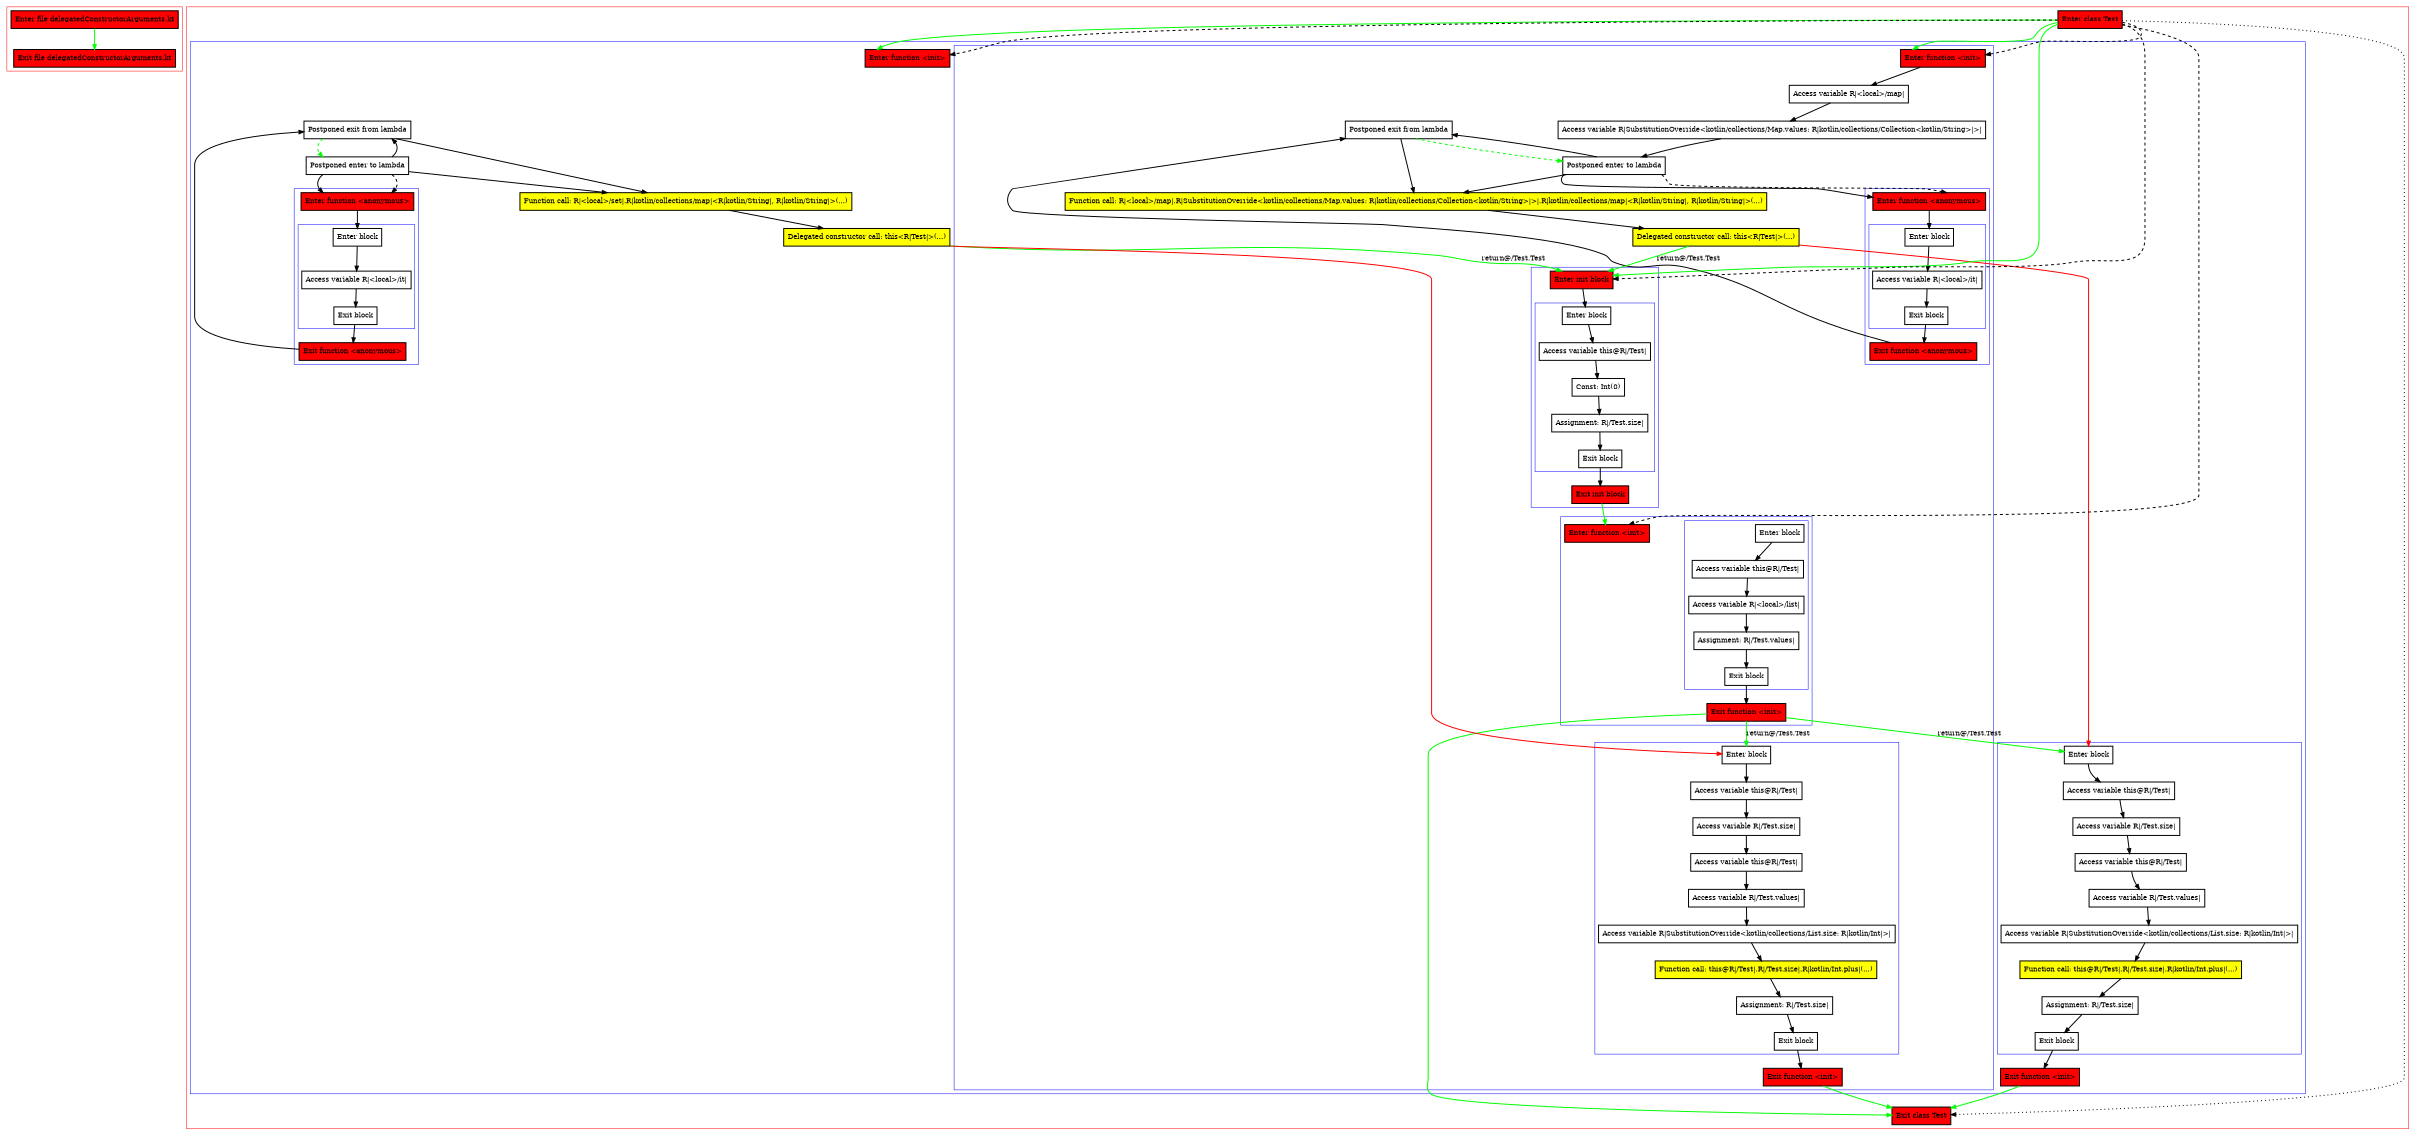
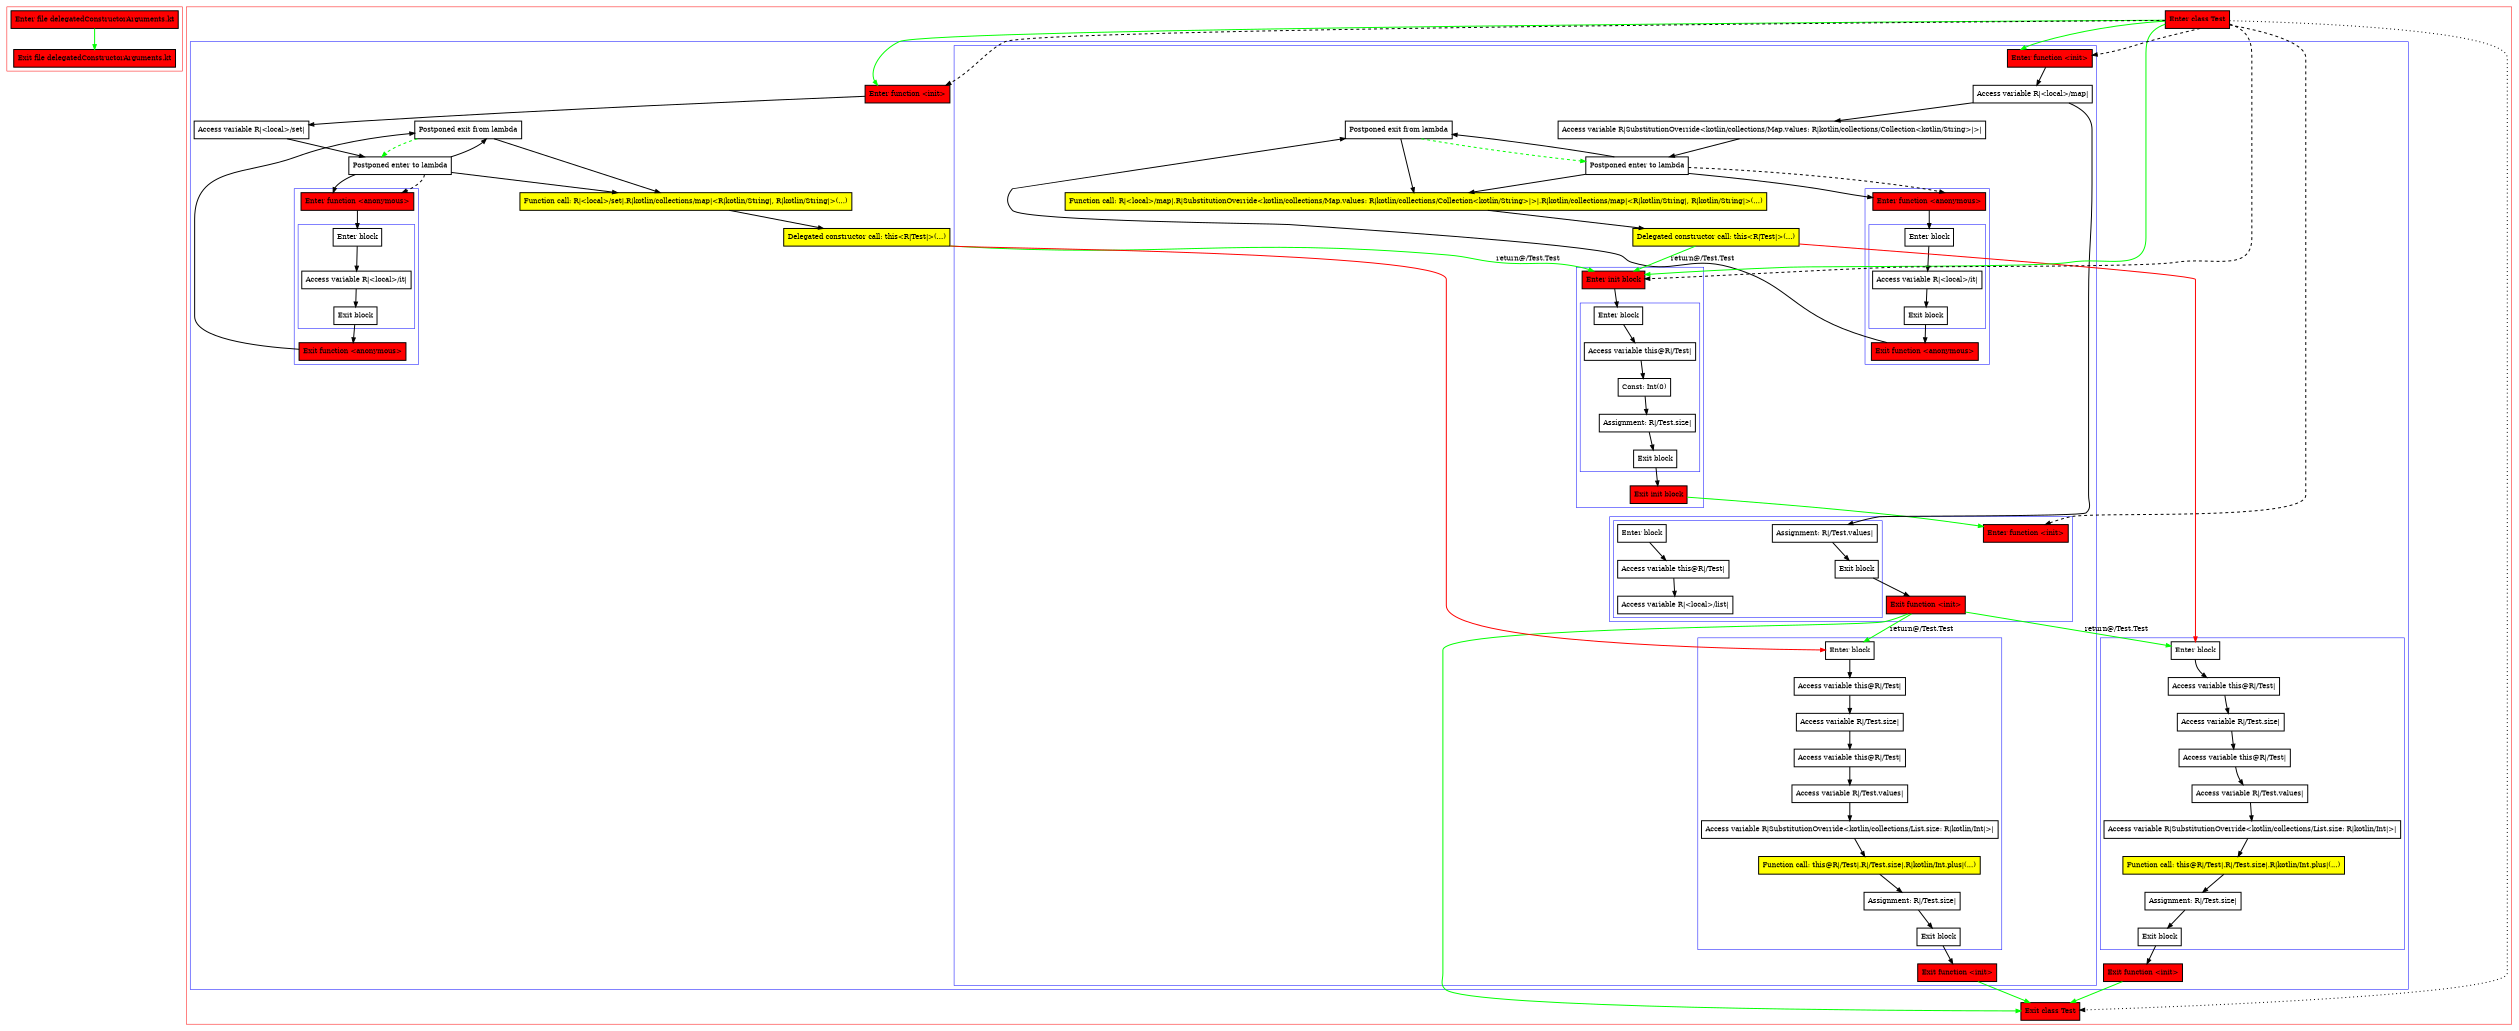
none -> (252, 130)
(1746, 620) -> (2089, 420)
